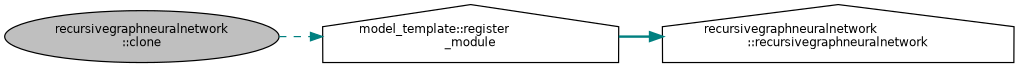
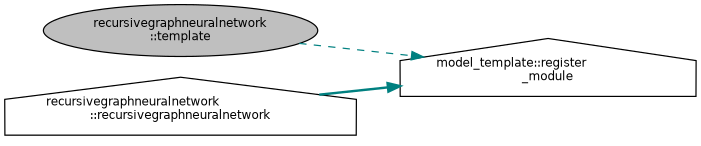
(142, 37) -> (181, 31)
(634, 37) -> (354, 91)
